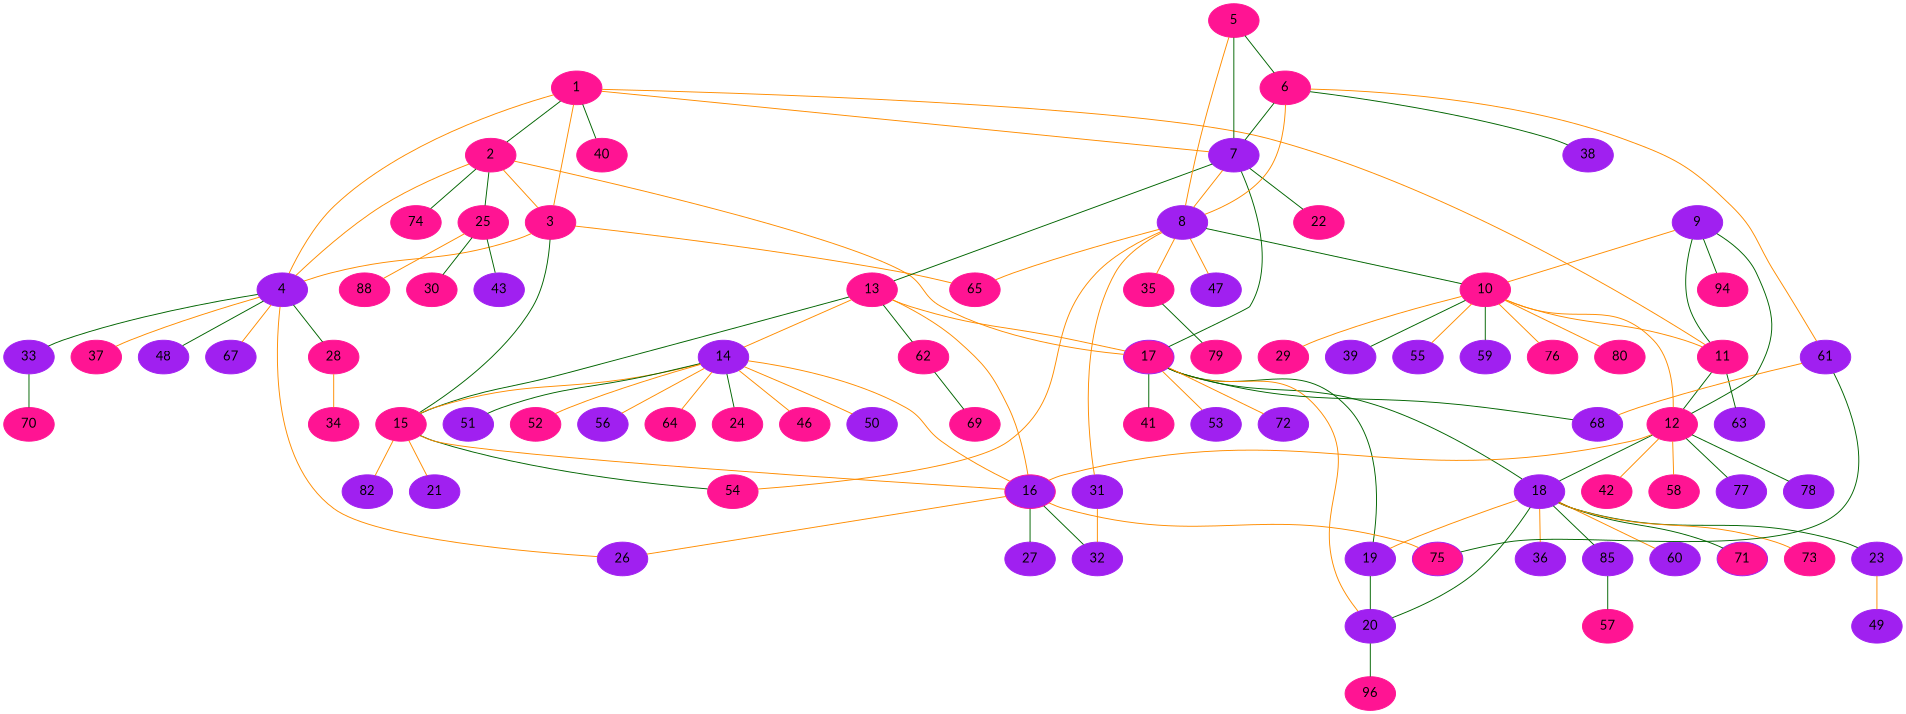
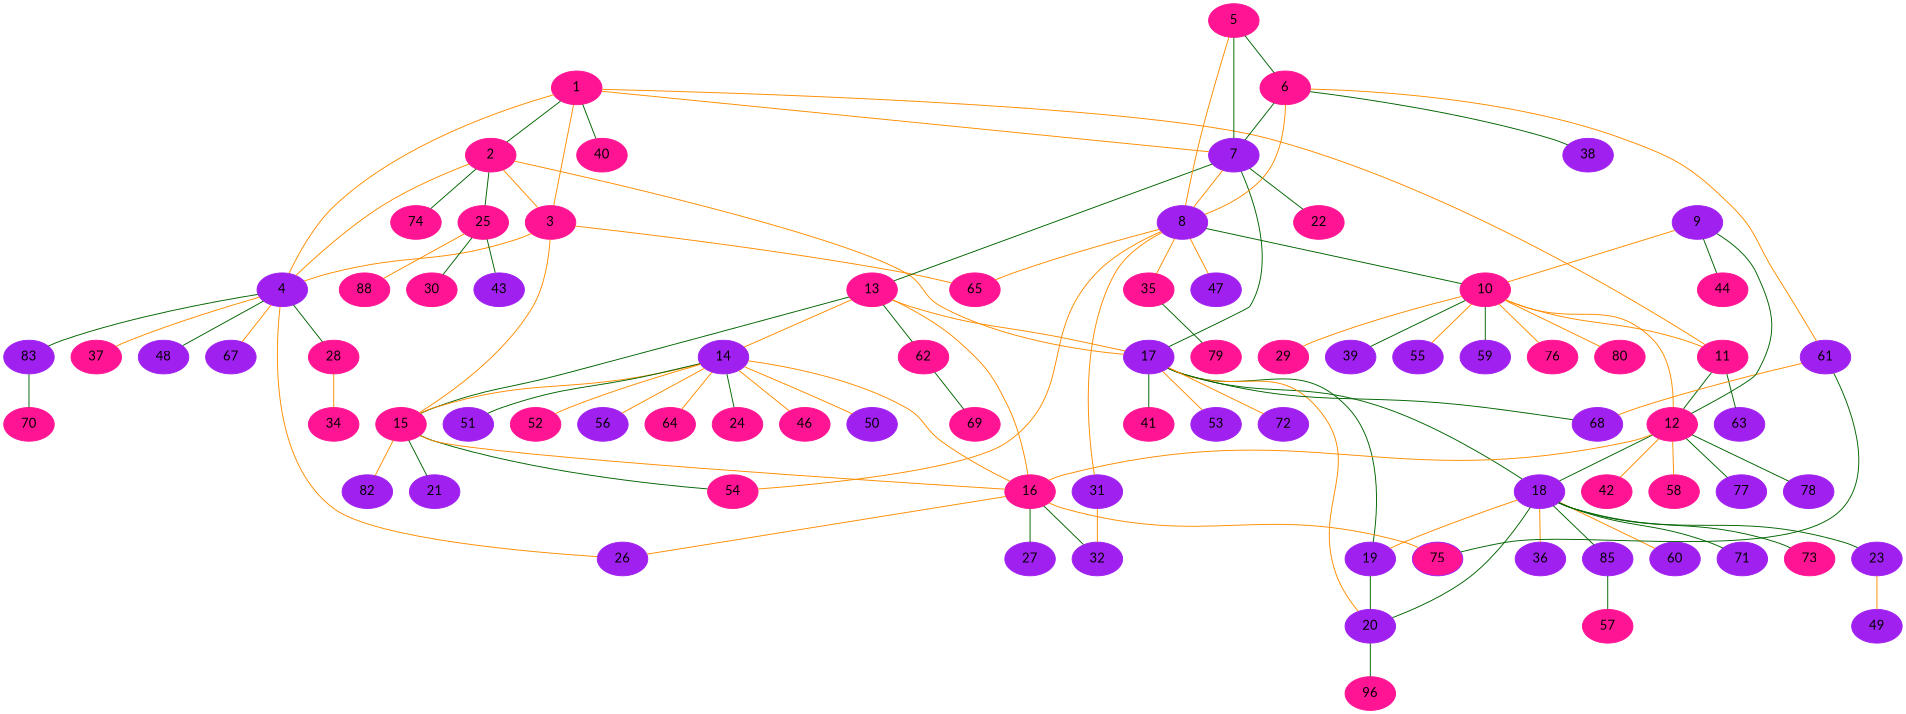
(1723, 290) -> (1723, 290)
(1686, 293) -> none
(507, 341) -> (507, 341)
(29, 357) -> (29, 357)
(1149, 357) -> (1149, 357)
(418, 458) -> (418, 458)
(1030, 492) -> (1030, 492)
(1733, 532) -> (1733, 532)
(1742, 559) -> (1742, 559)
